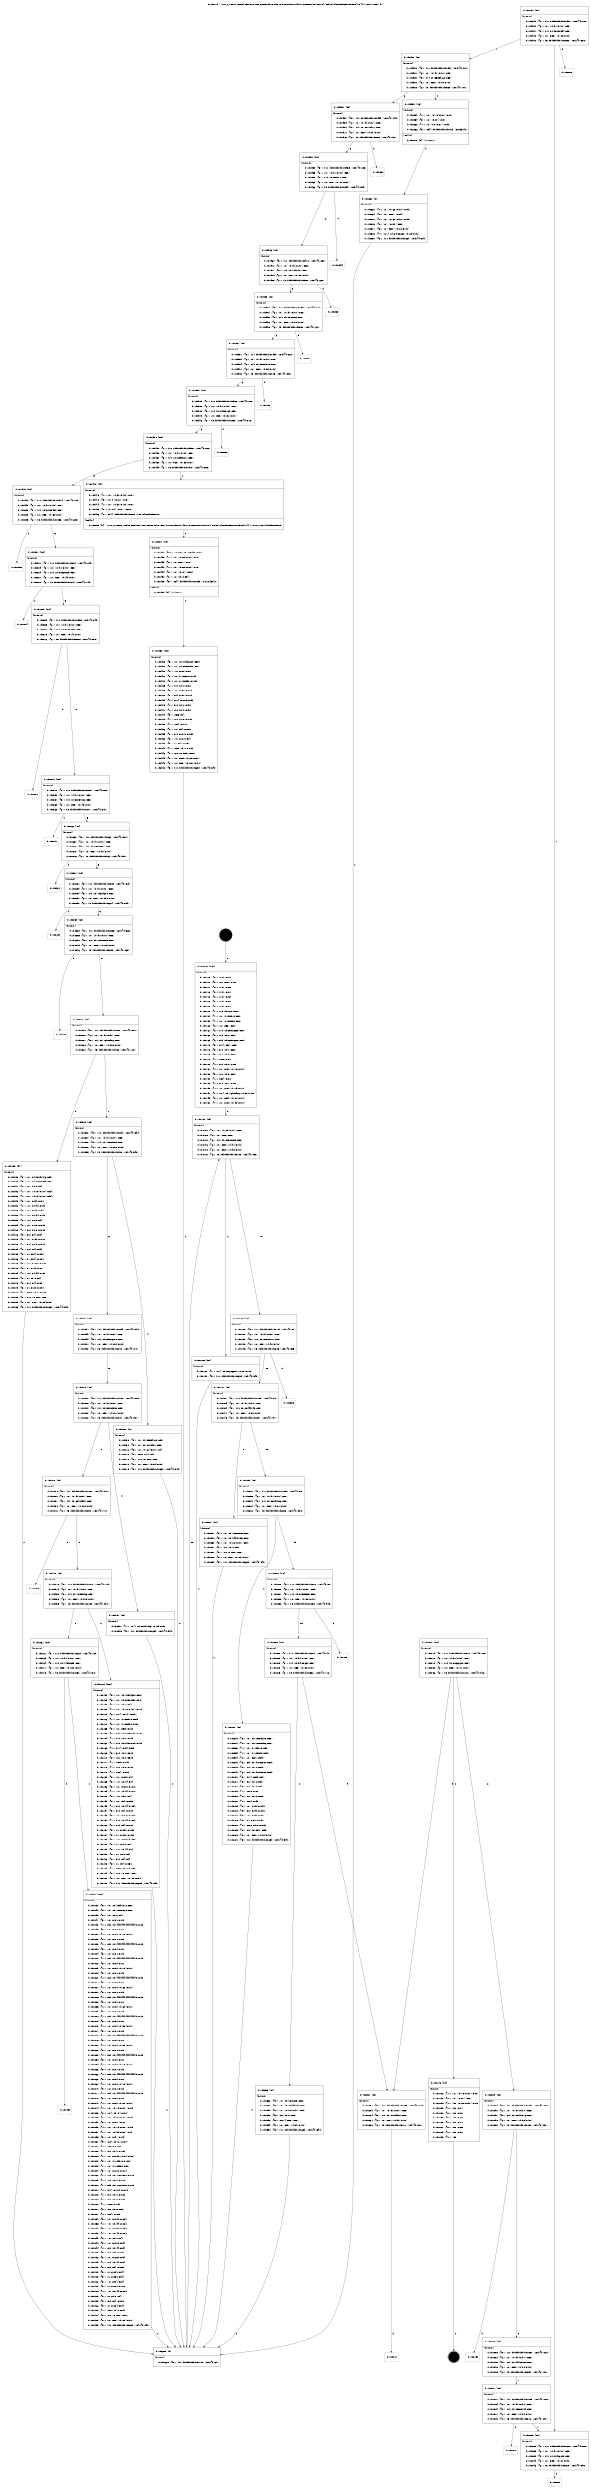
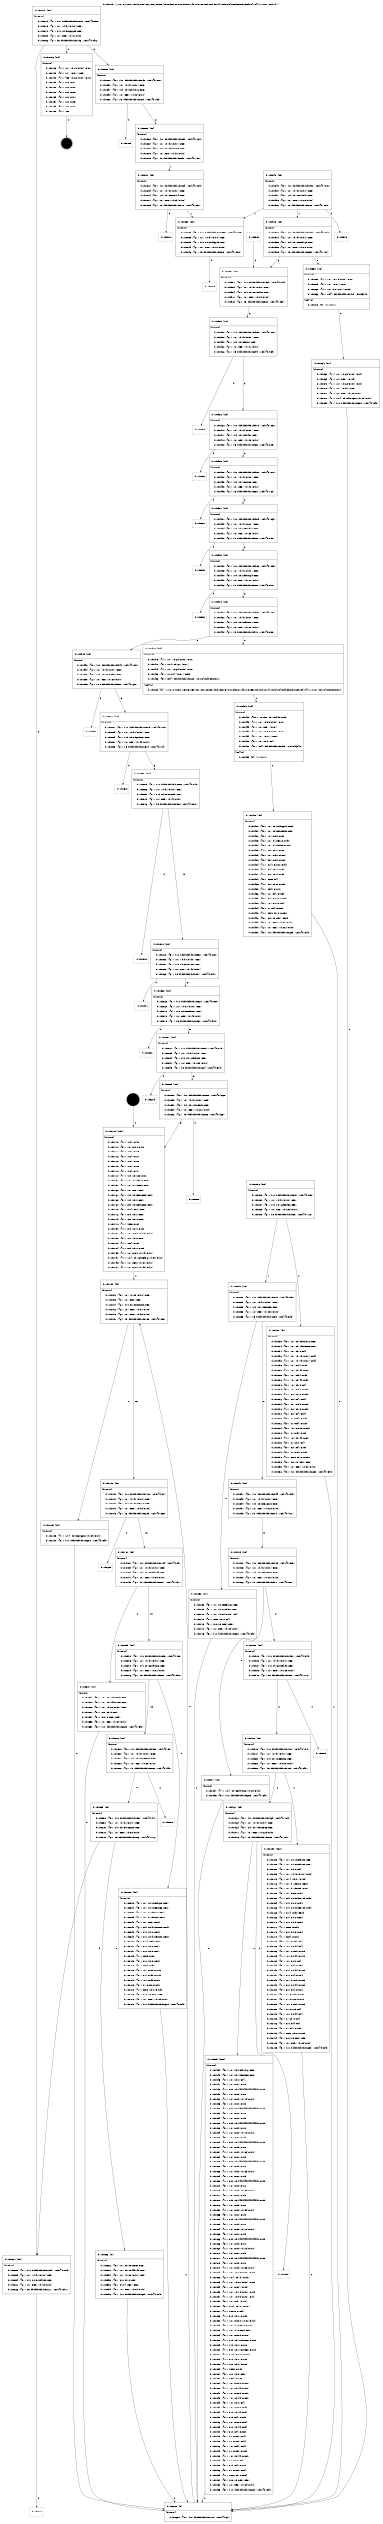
(373, 154) -> (253, 254)
(101, 984) -> (174, 1133)
